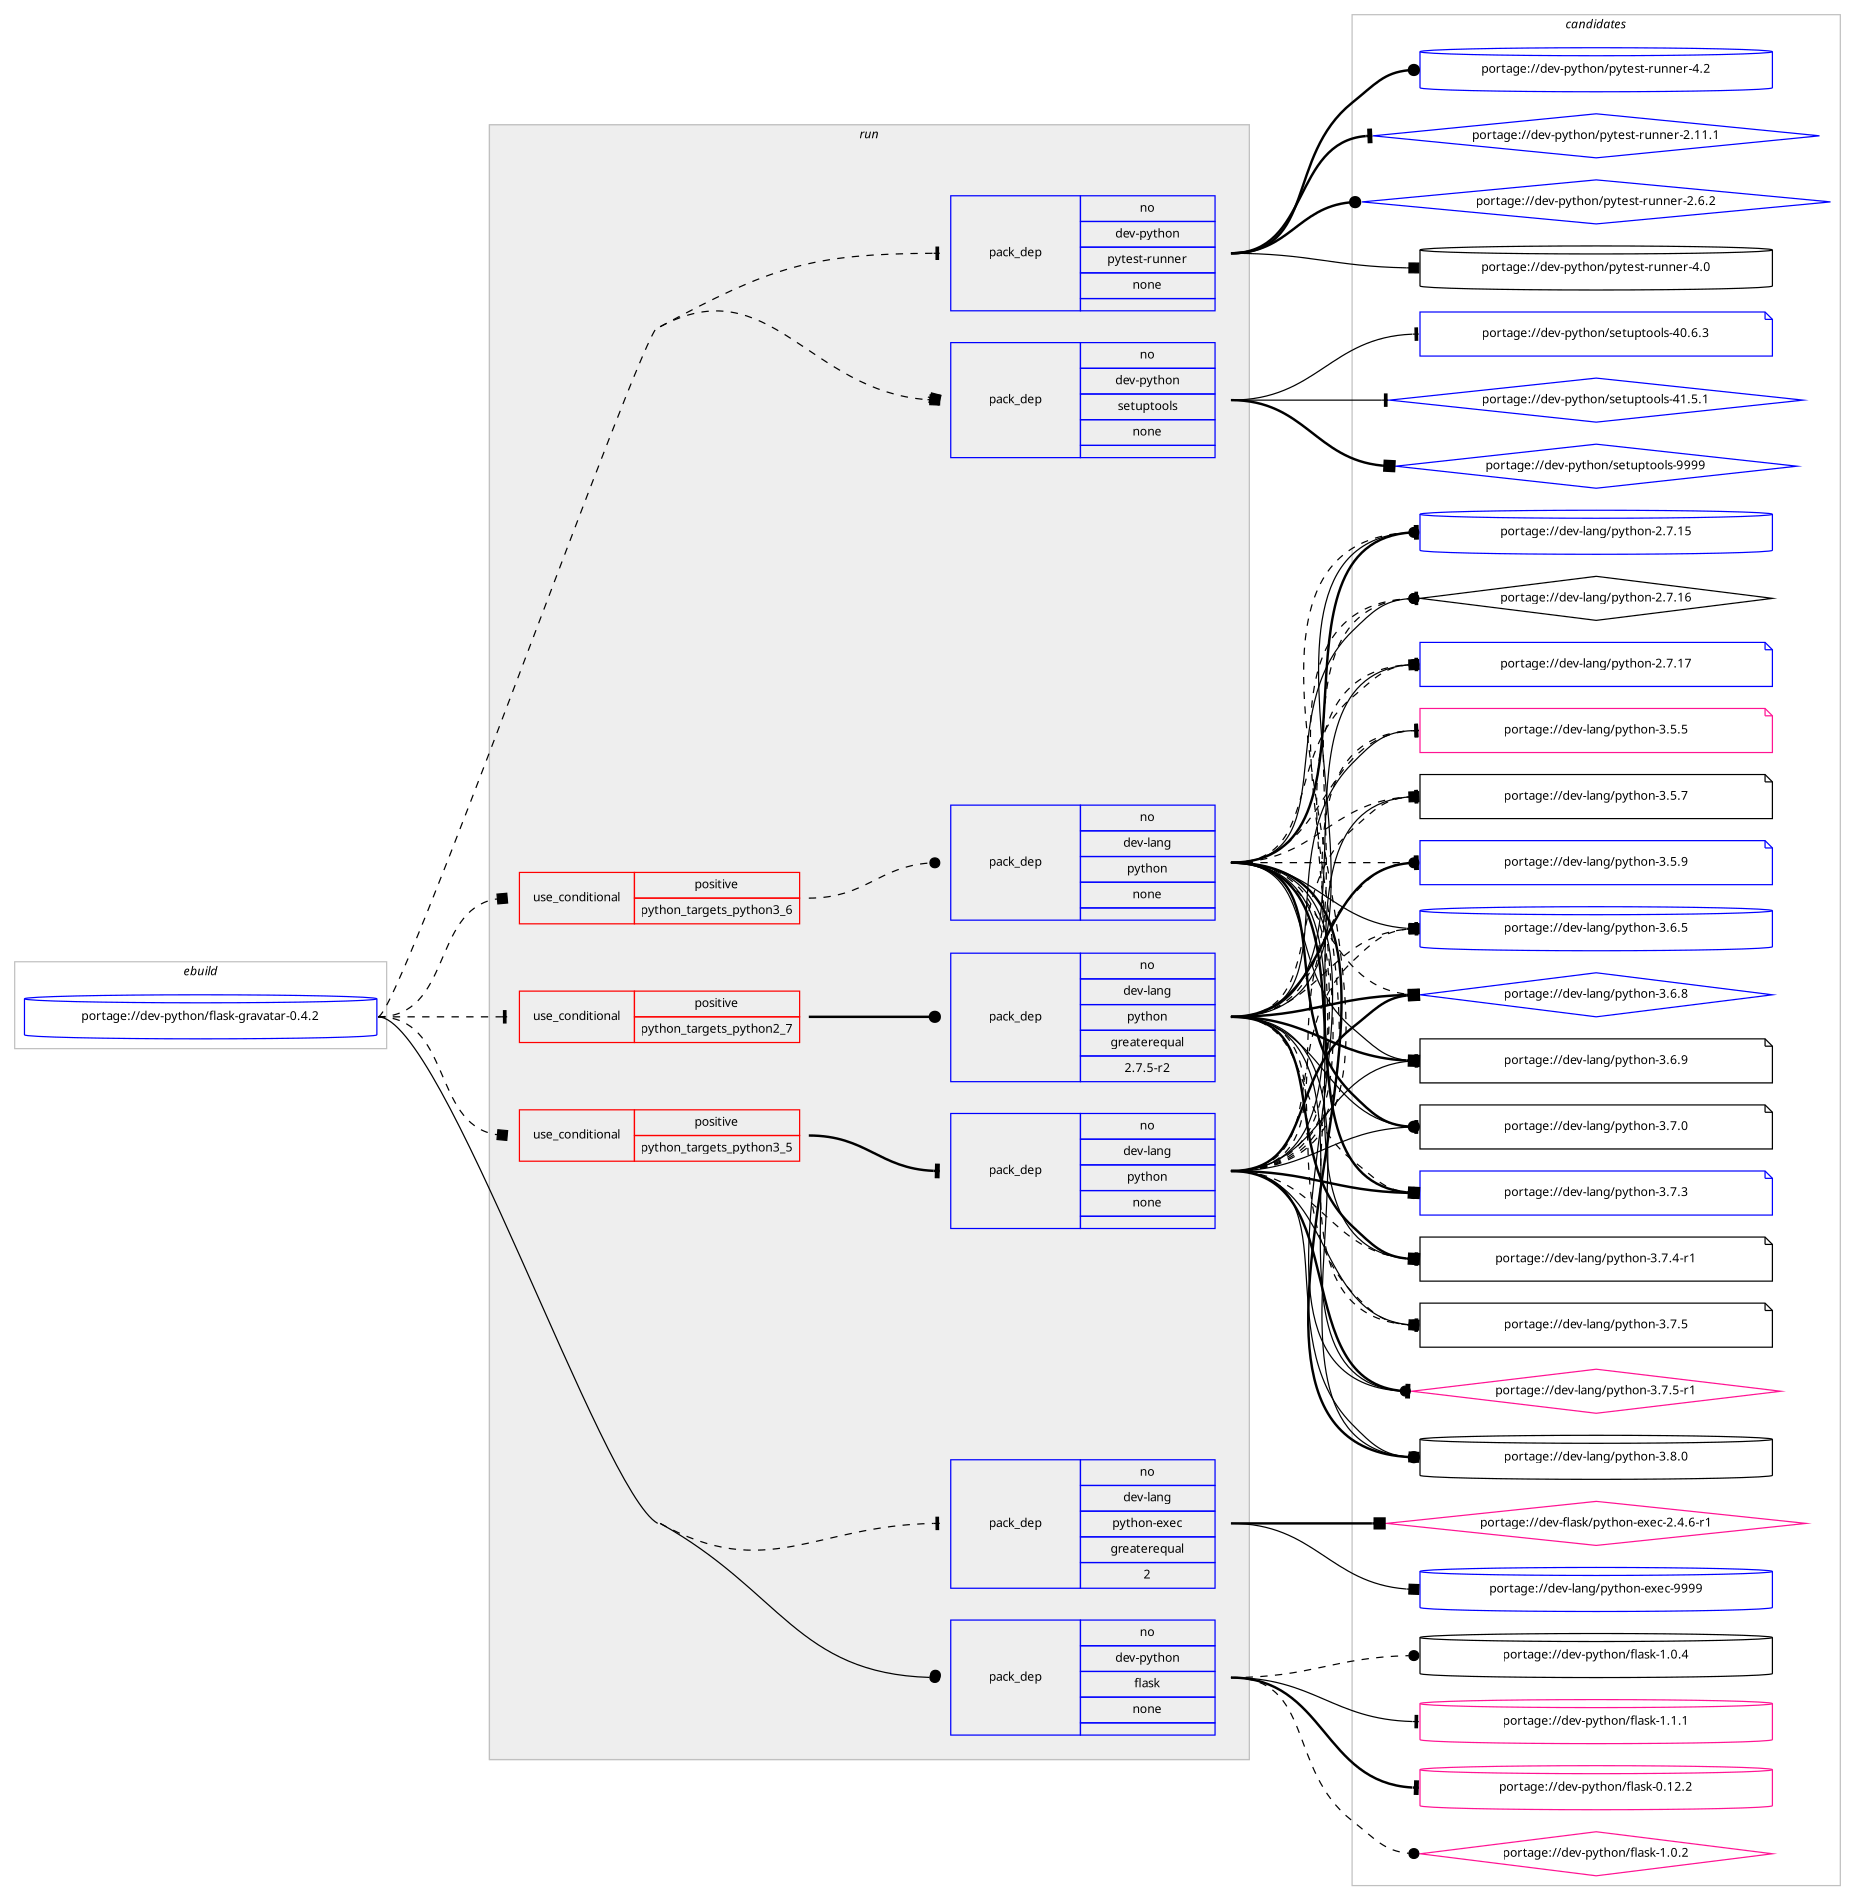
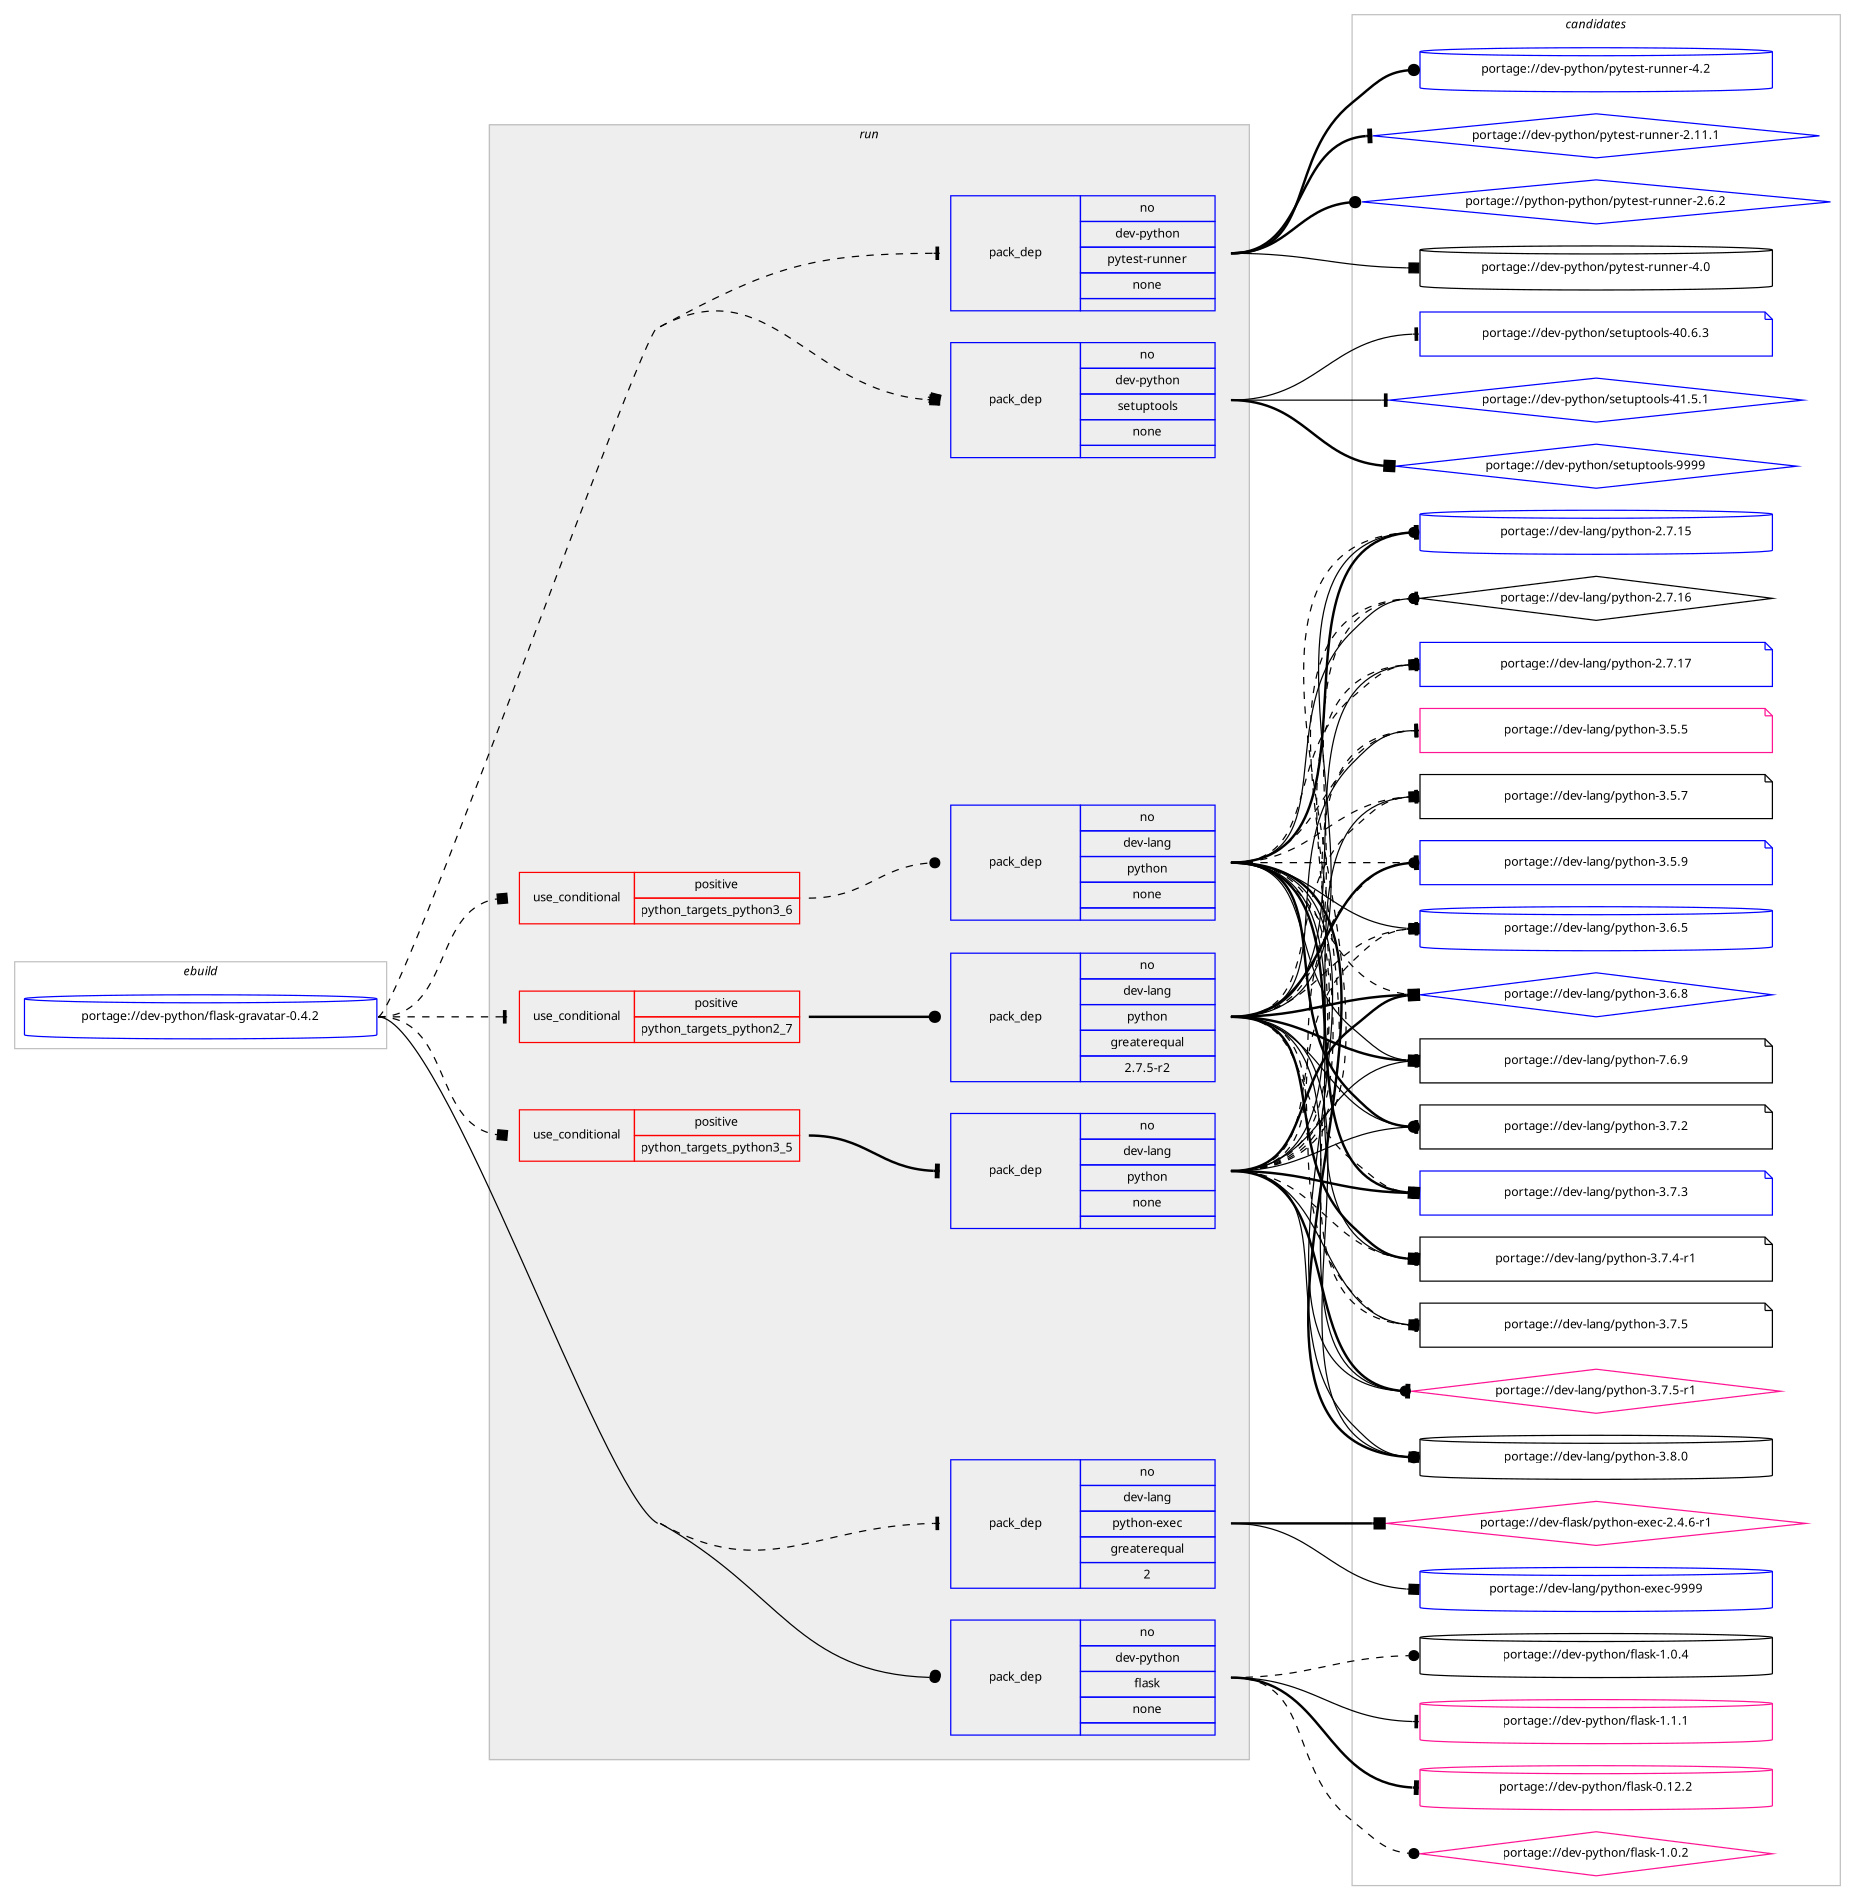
(1596, 202) -> (1596, 202)
(1596, 1061) -> (1596, 1061)
(1596, 1127) -> (1596, 1127)
